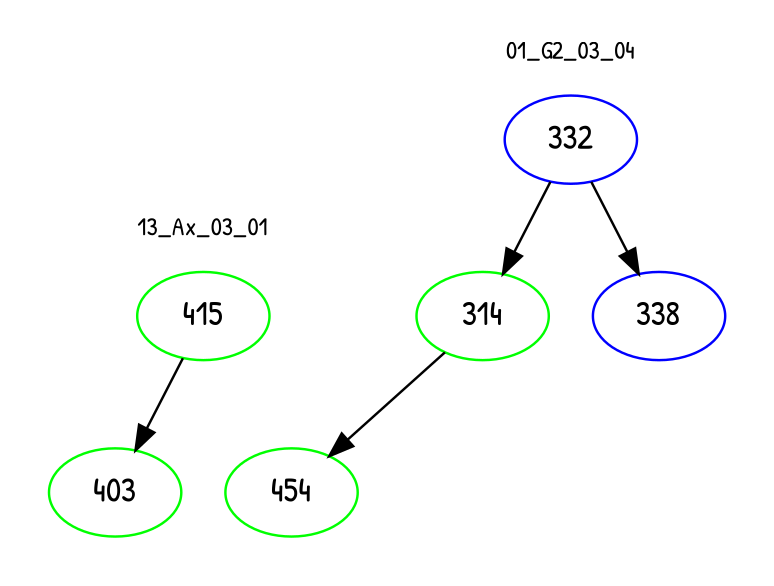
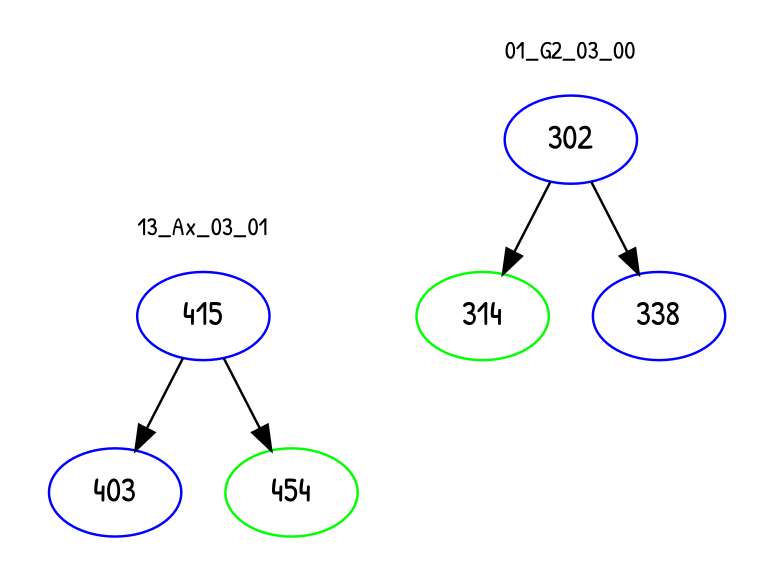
(571, 53) -> (571, 53)
(571, 140) -> (571, 140)
(203, 316) -> (203, 316)
(396, 396) -> (242, 393)
(115, 492) -> (115, 492)
